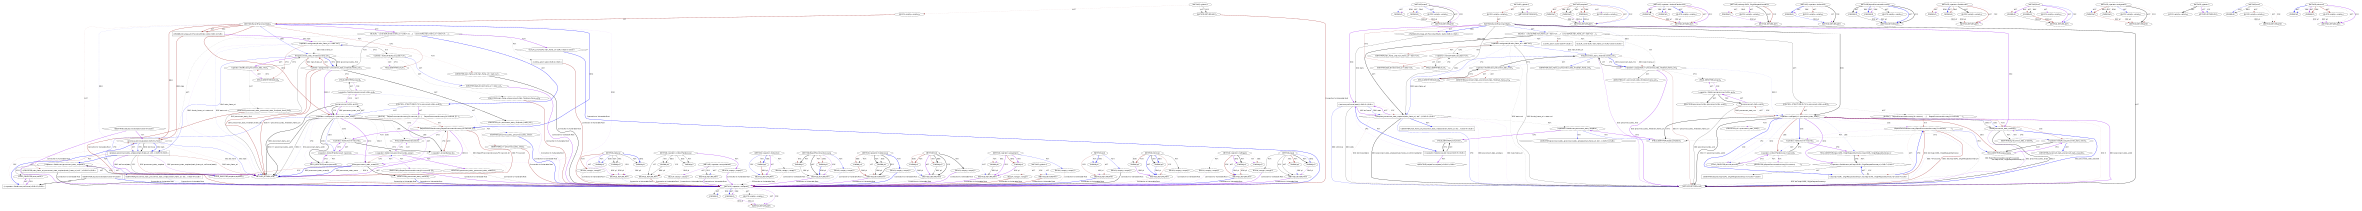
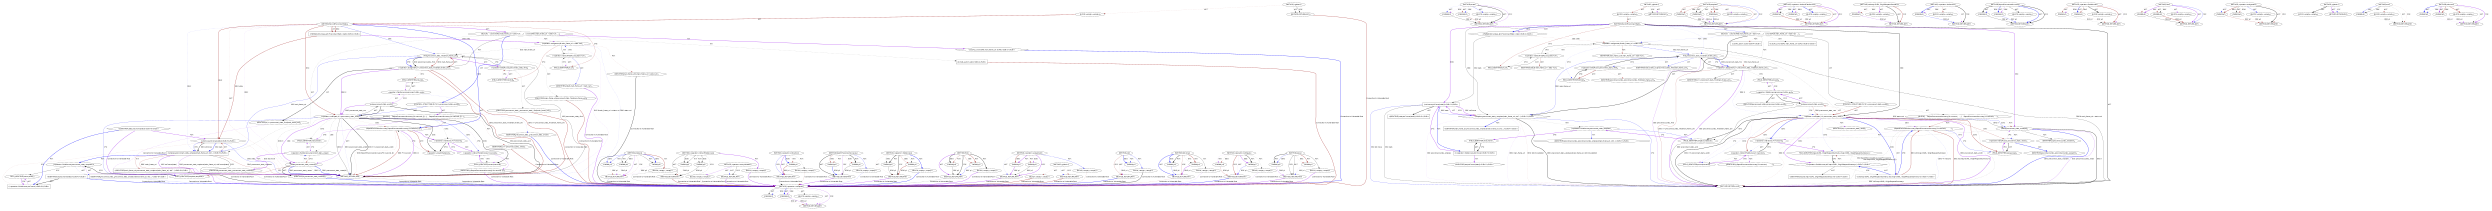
none -> (1409, 117)
(1382, 140) -> (1432, 136)
(70, 160) -> (67, 145)
